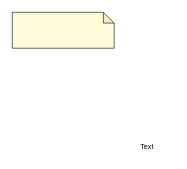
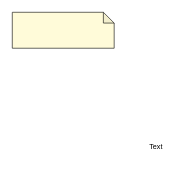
(147, 147) -> (156, 147)
